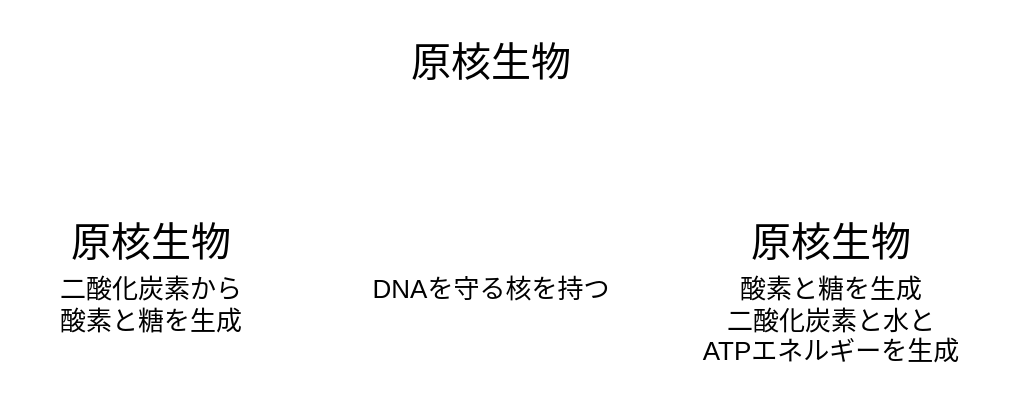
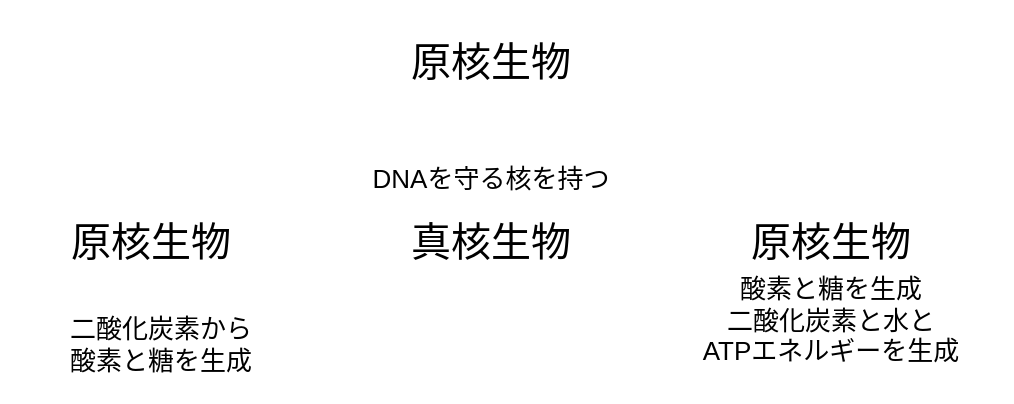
none -> (491, 241)
(491, 281) -> (491, 171)
(151, 291) -> (161, 331)
